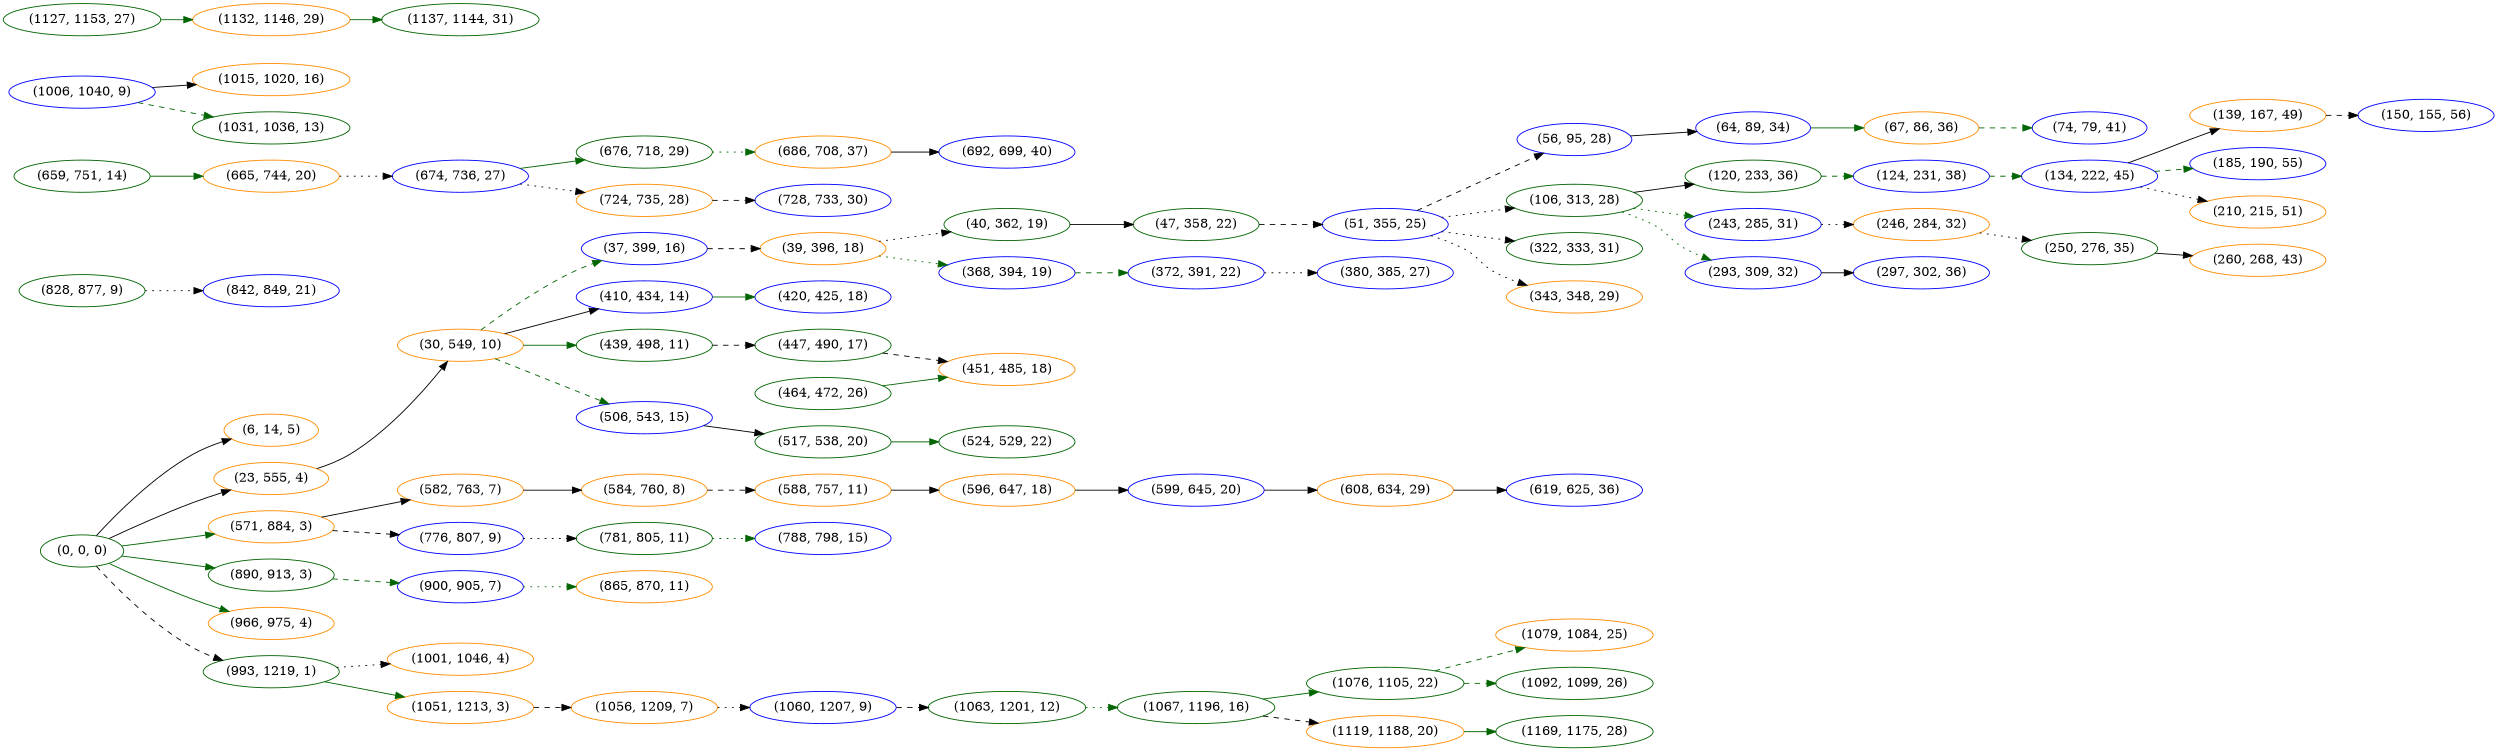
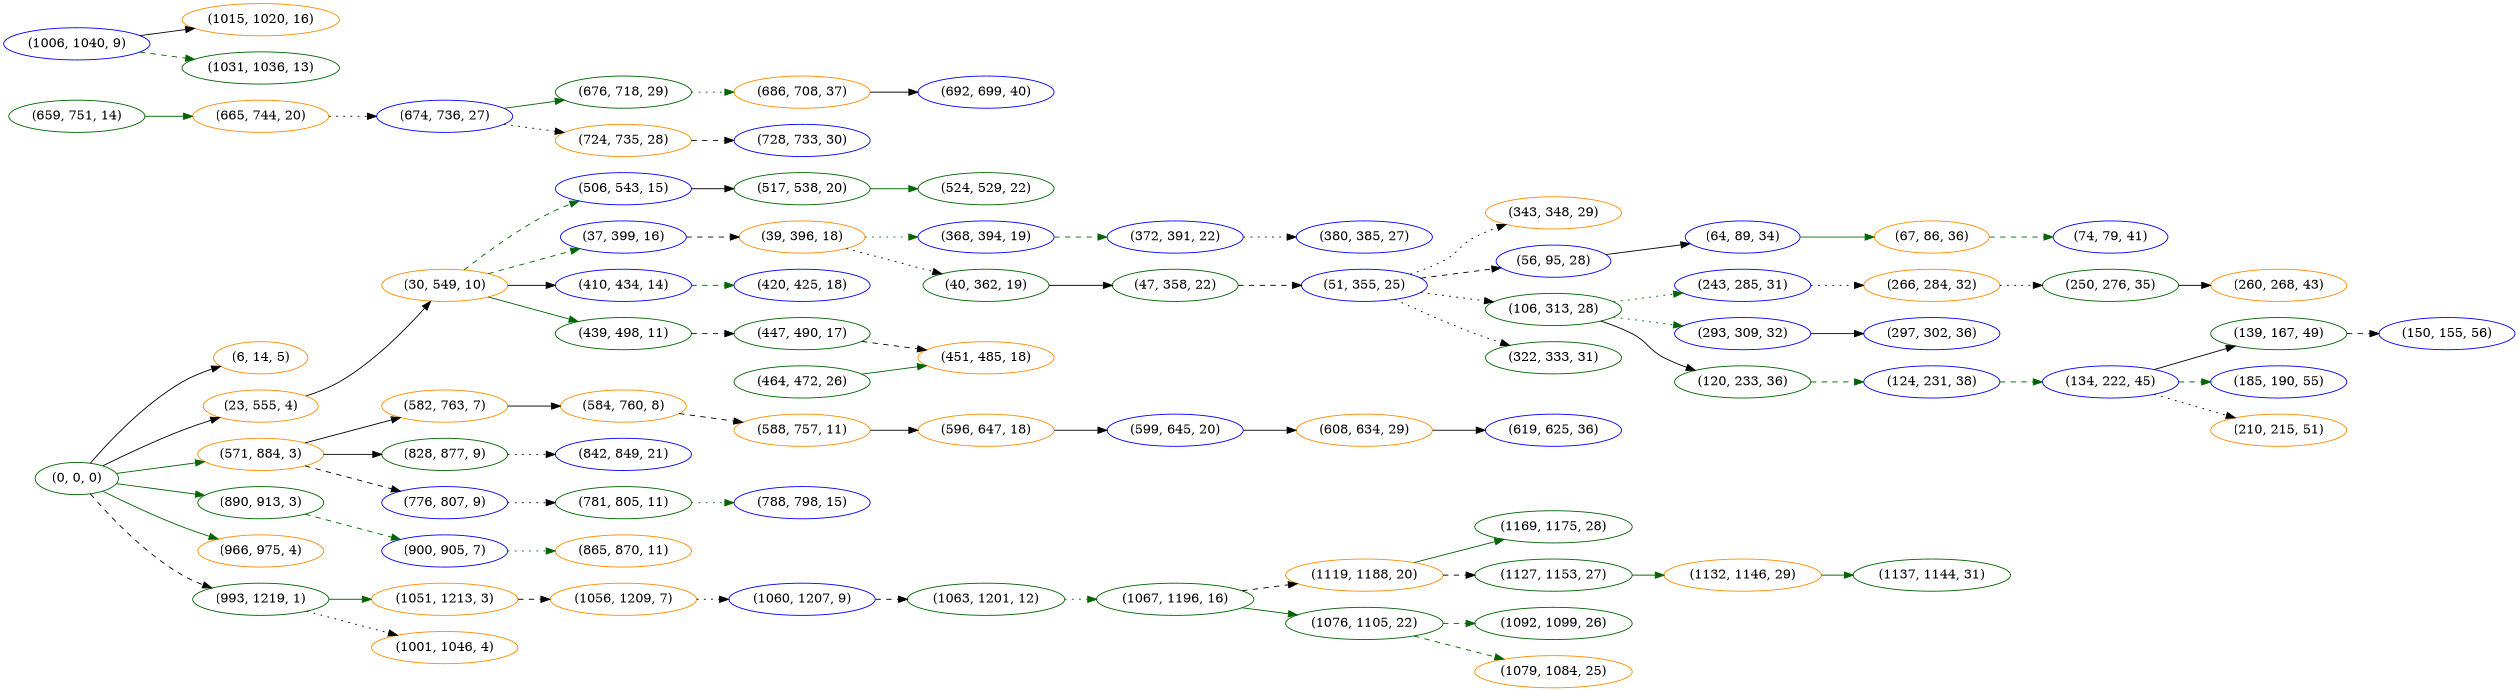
(2258, 115) -> (2279, 334)
(1921, 225) -> (1932, 285)
(729, 297) -> (708, 285)
none -> (348, 454)
none -> (1455, 575)
